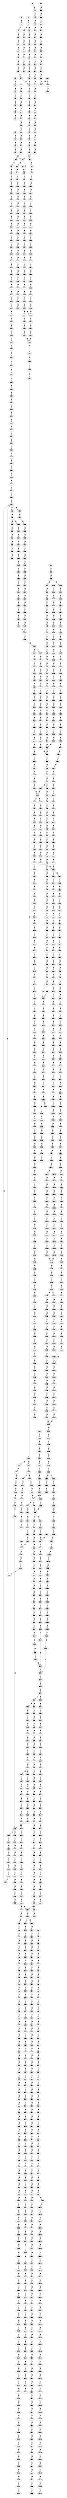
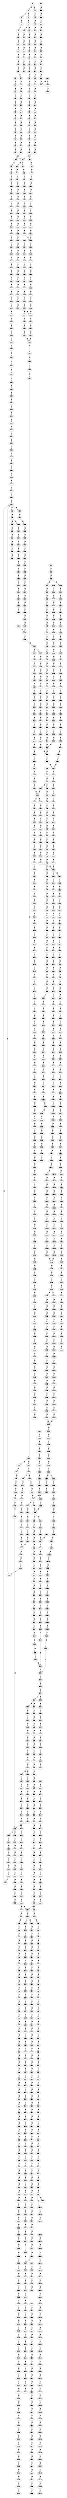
none -> (28, 11)
(25, 82) -> (21, 81)
none -> (15, 126)
(25, 166) -> (22, 163)
(24, 237) -> (27, 237)
(18, 620) -> none
(47, 765) -> (50, 765)
(43, 991) -> (47, 988)
(41, 1106) -> (44, 1110)
(58, 1357) -> (54, 1353)
none -> (21, 1535)
(40, 1775) -> none
none -> (38, 1924)
(41, 2204) -> (38, 2201)
(40, 2228) -> none
(32, 2260) -> (29, 2260)
(32, 2297) -> none
